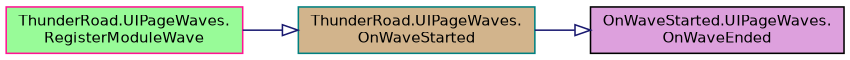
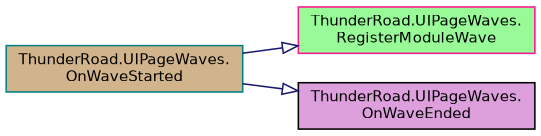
(263, 30) -> (263, 51)
(717, 30) -> (417, 106)
